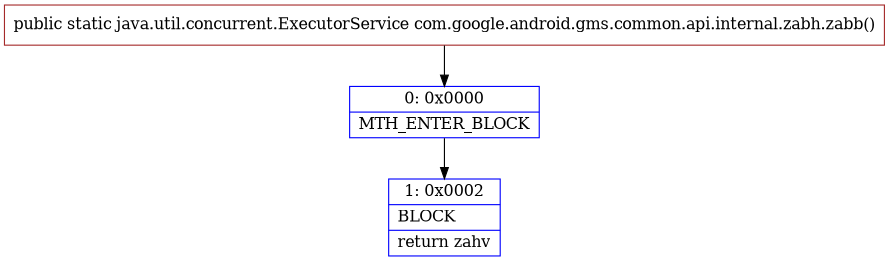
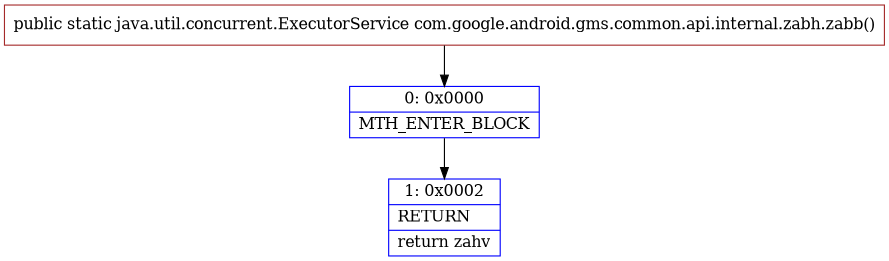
(427, 217) -> (434, 217)
